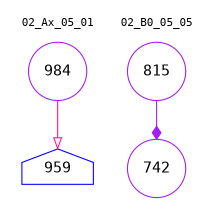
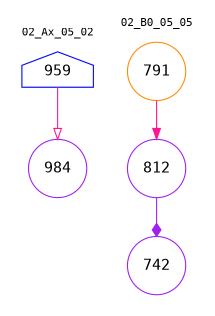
(58, 23) -> (58, 33)
none -> (157, 71)
(157, 71) -> (157, 169)
(58, 119) -> (58, 108)
